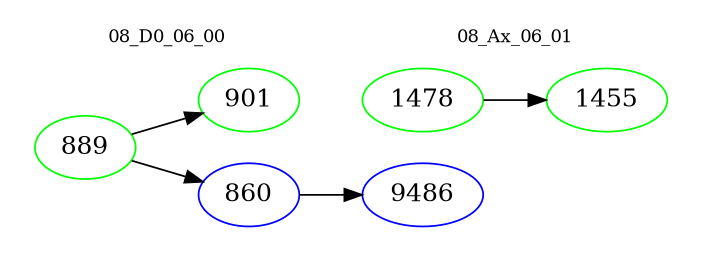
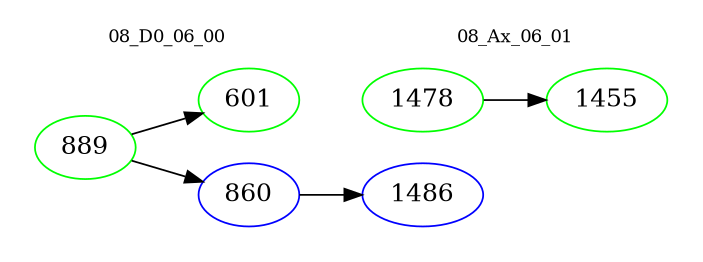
(249, 100) -> (249, 100)
(423, 195) -> (423, 195)
